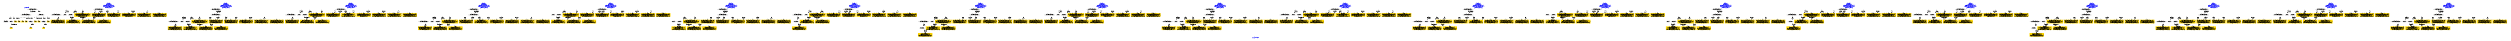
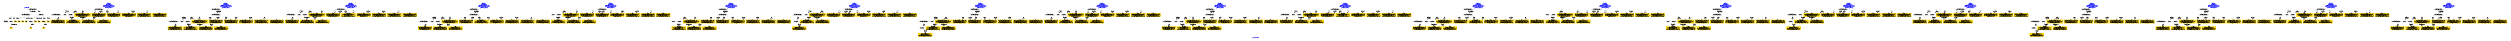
(44, 22) -> (44, 22)
